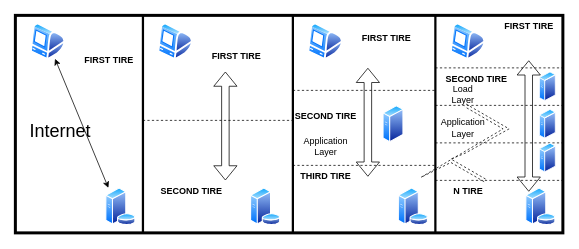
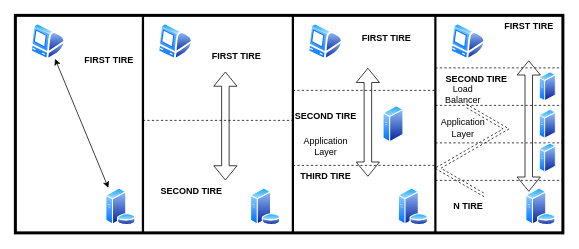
(463, 94) -> (463, 94)
(60, 132) -> none
(468, 192) -> (468, 207)
